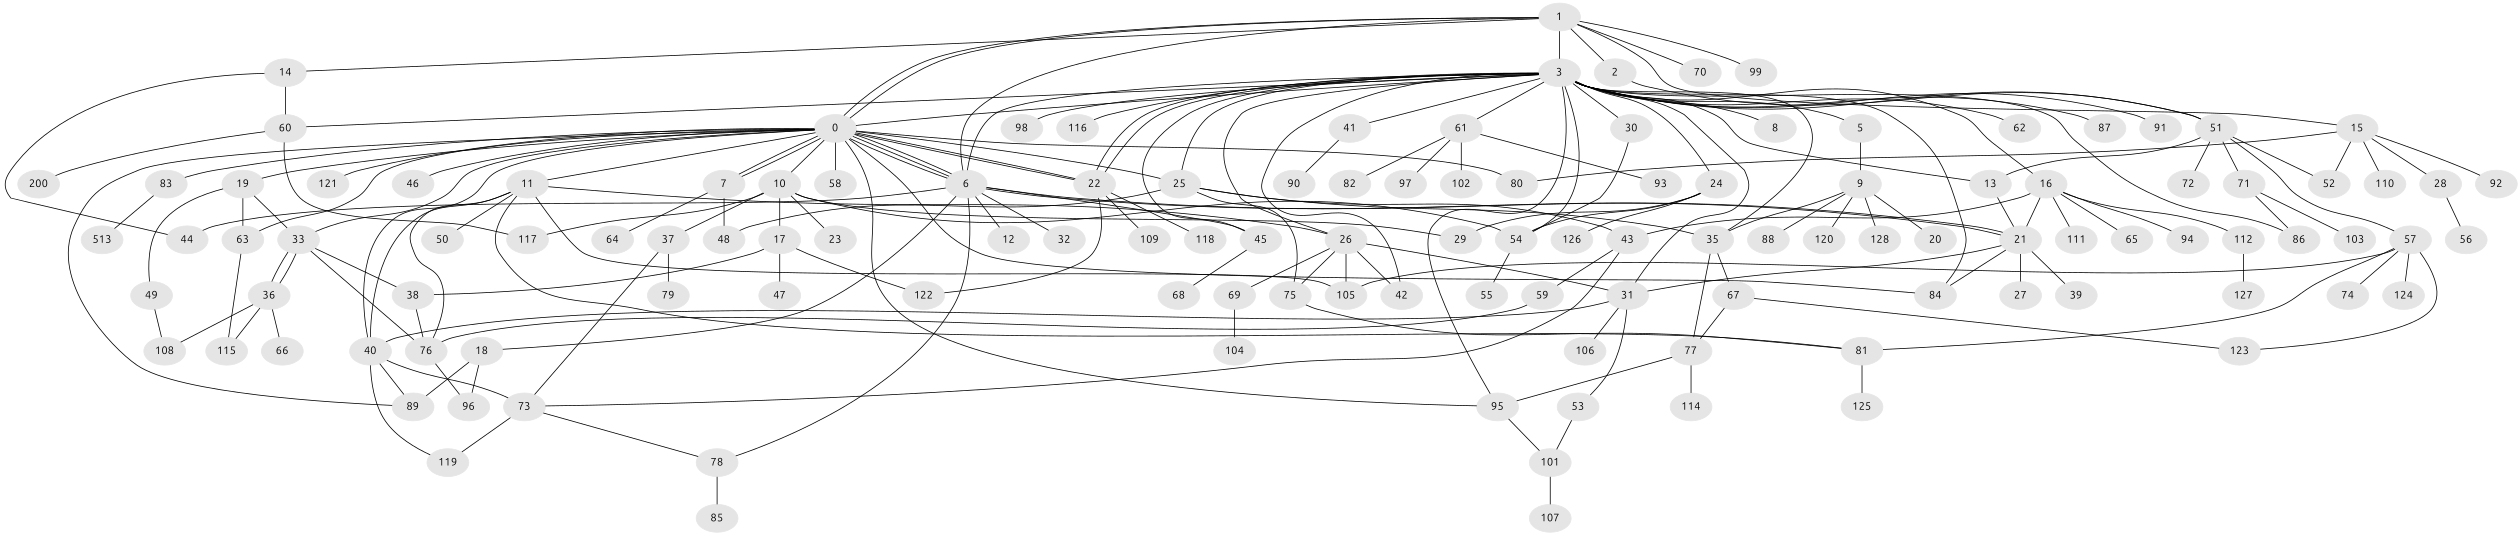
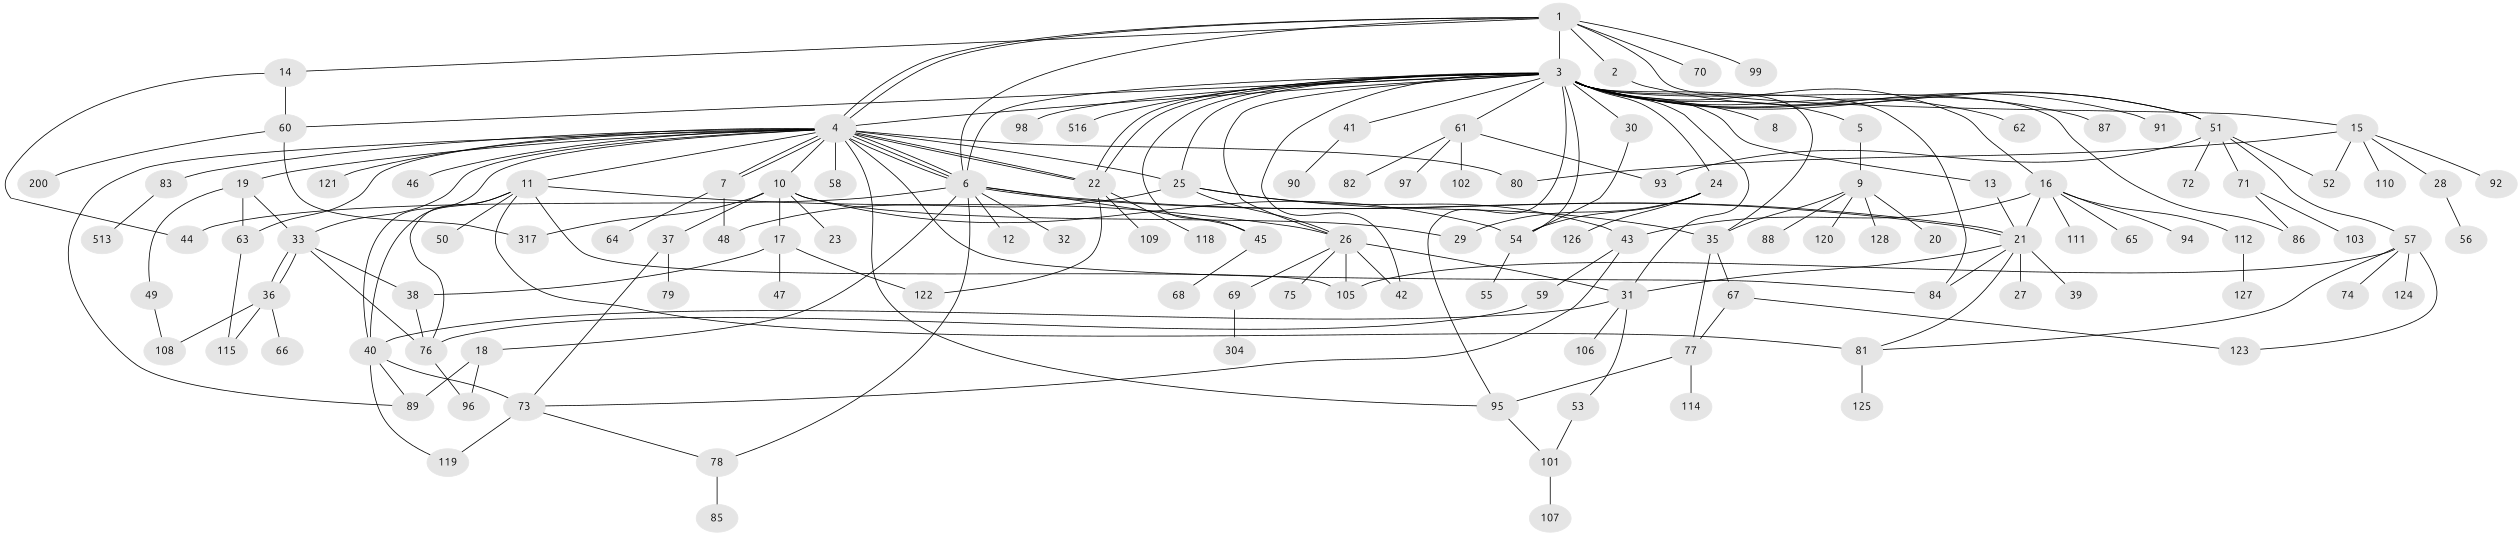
(835, 128) -> (835, 128)
(1078, 128) -> (1078, 128)
(2103, 156) -> (1991, 161)
(1292, 231) -> (1263, 212)
(528, 240) -> (528, 240)
(1572, 334) -> (1957, 313)
(1235, 351) -> (1235, 351)
